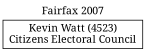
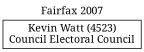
(73, 34) -> (72, 34)
